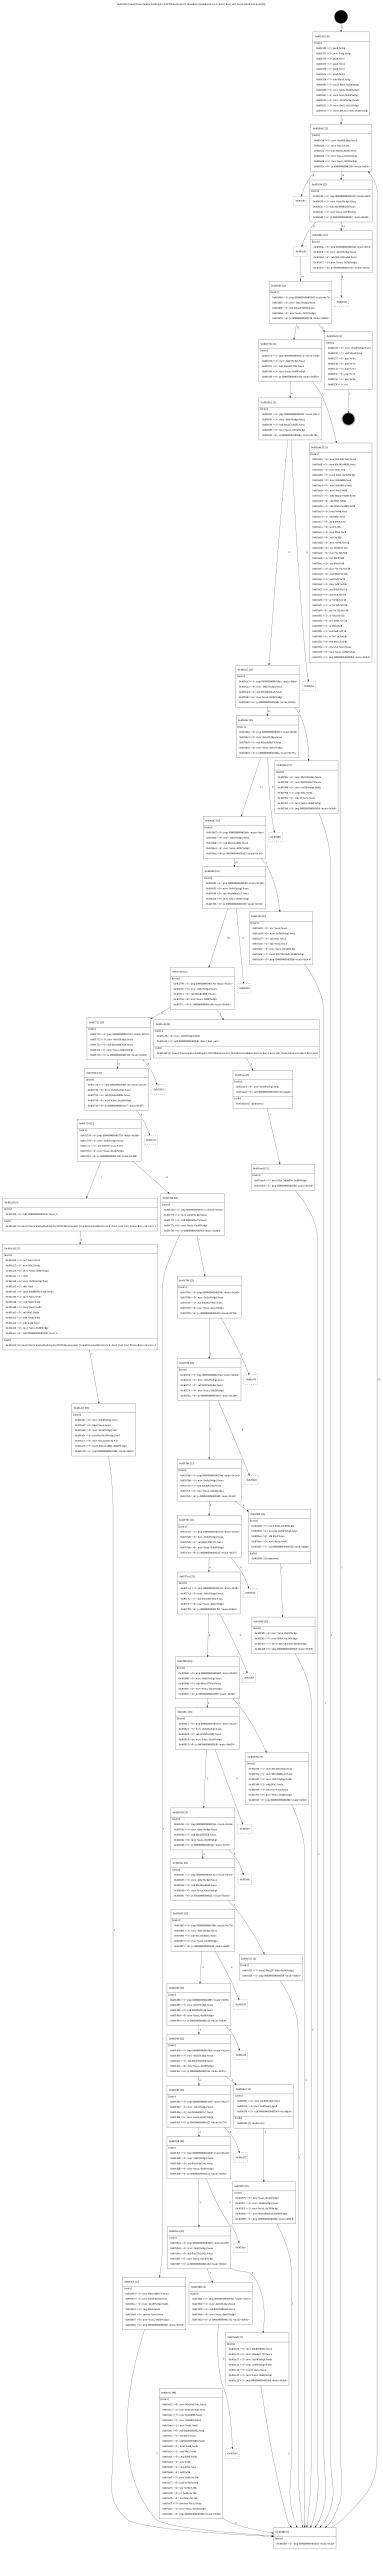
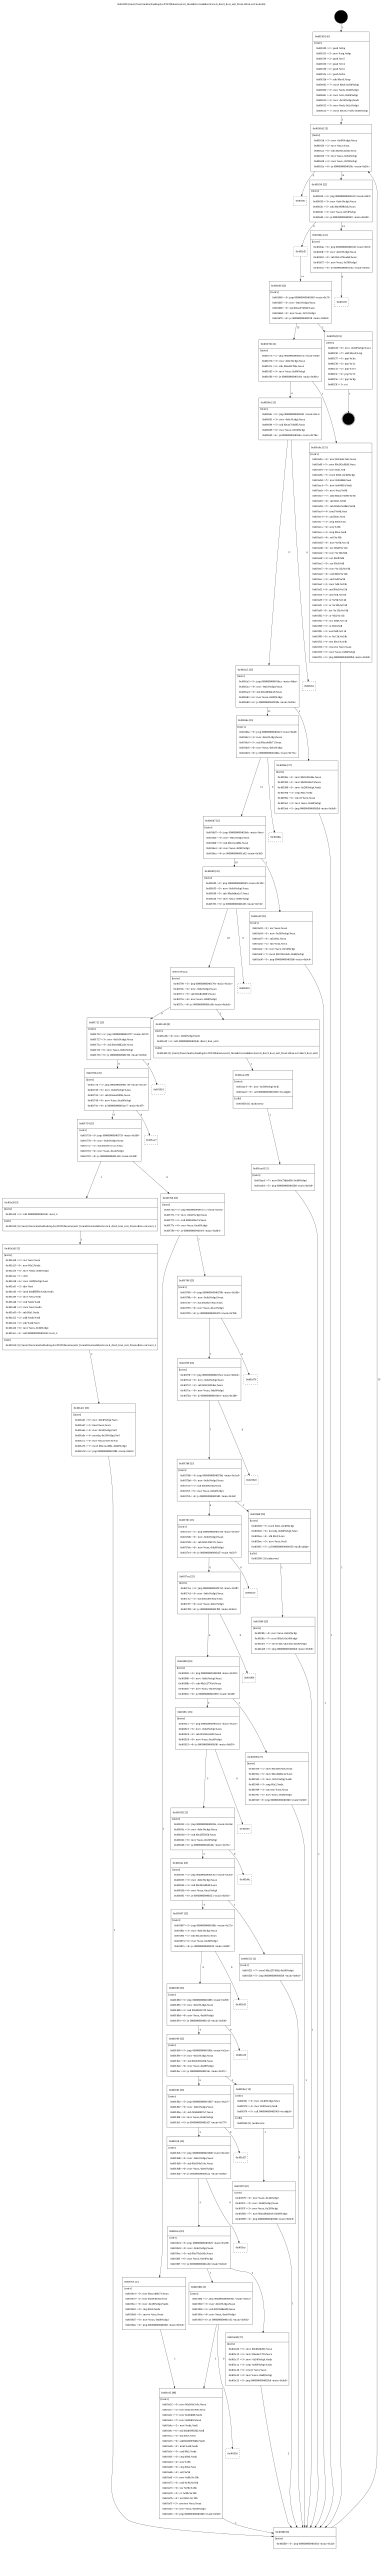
none -> (113, 1114)
none -> (203, 1904)
none -> (210, 2355)
(136, 2484) -> (167, 2358)
